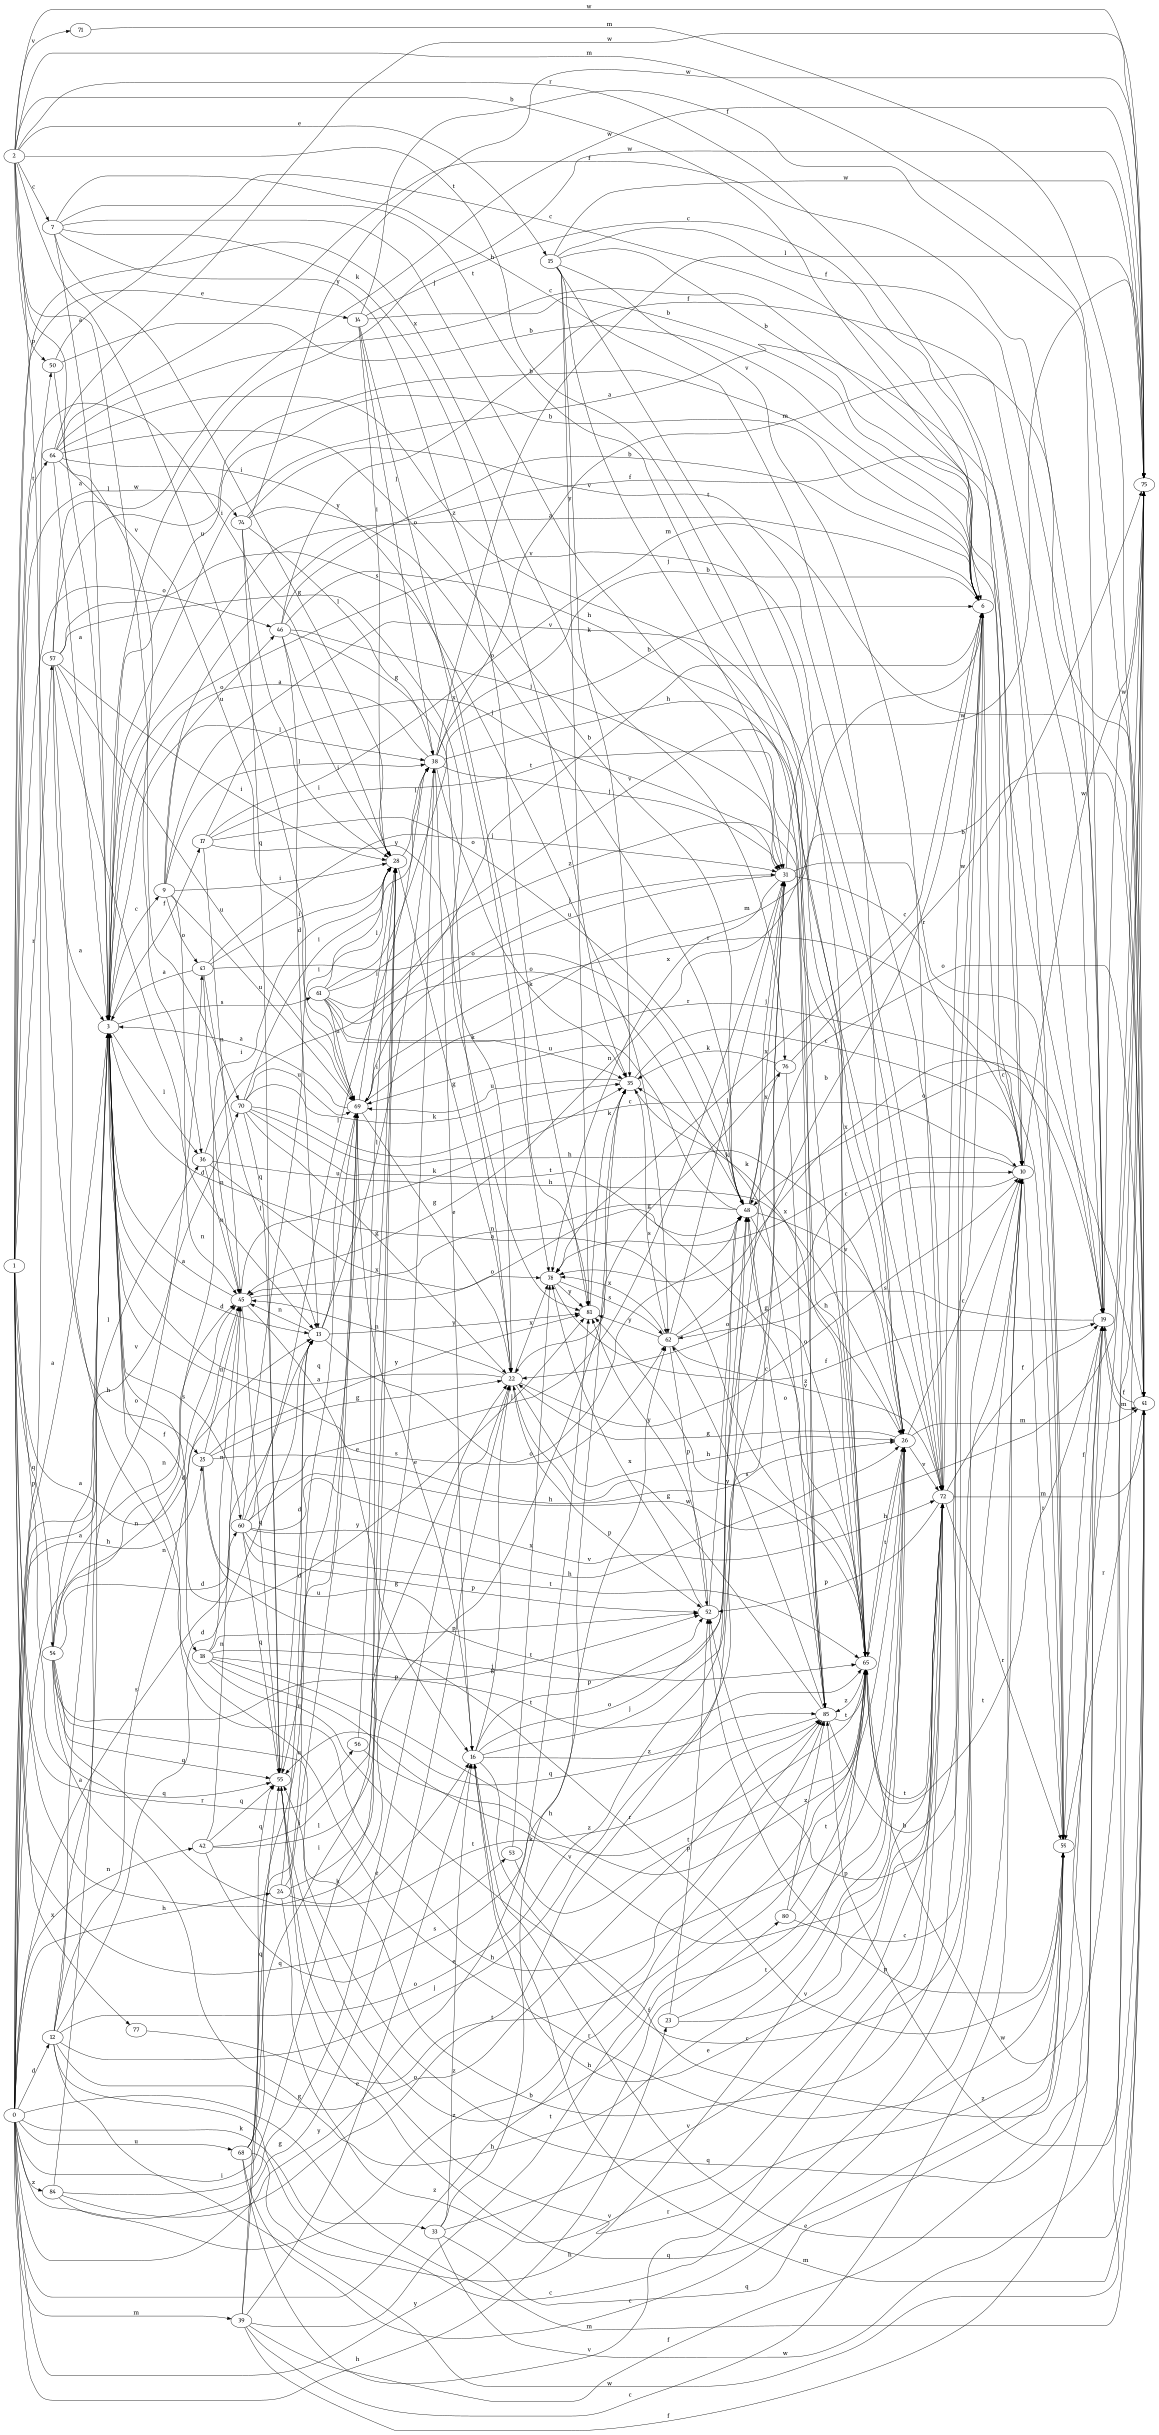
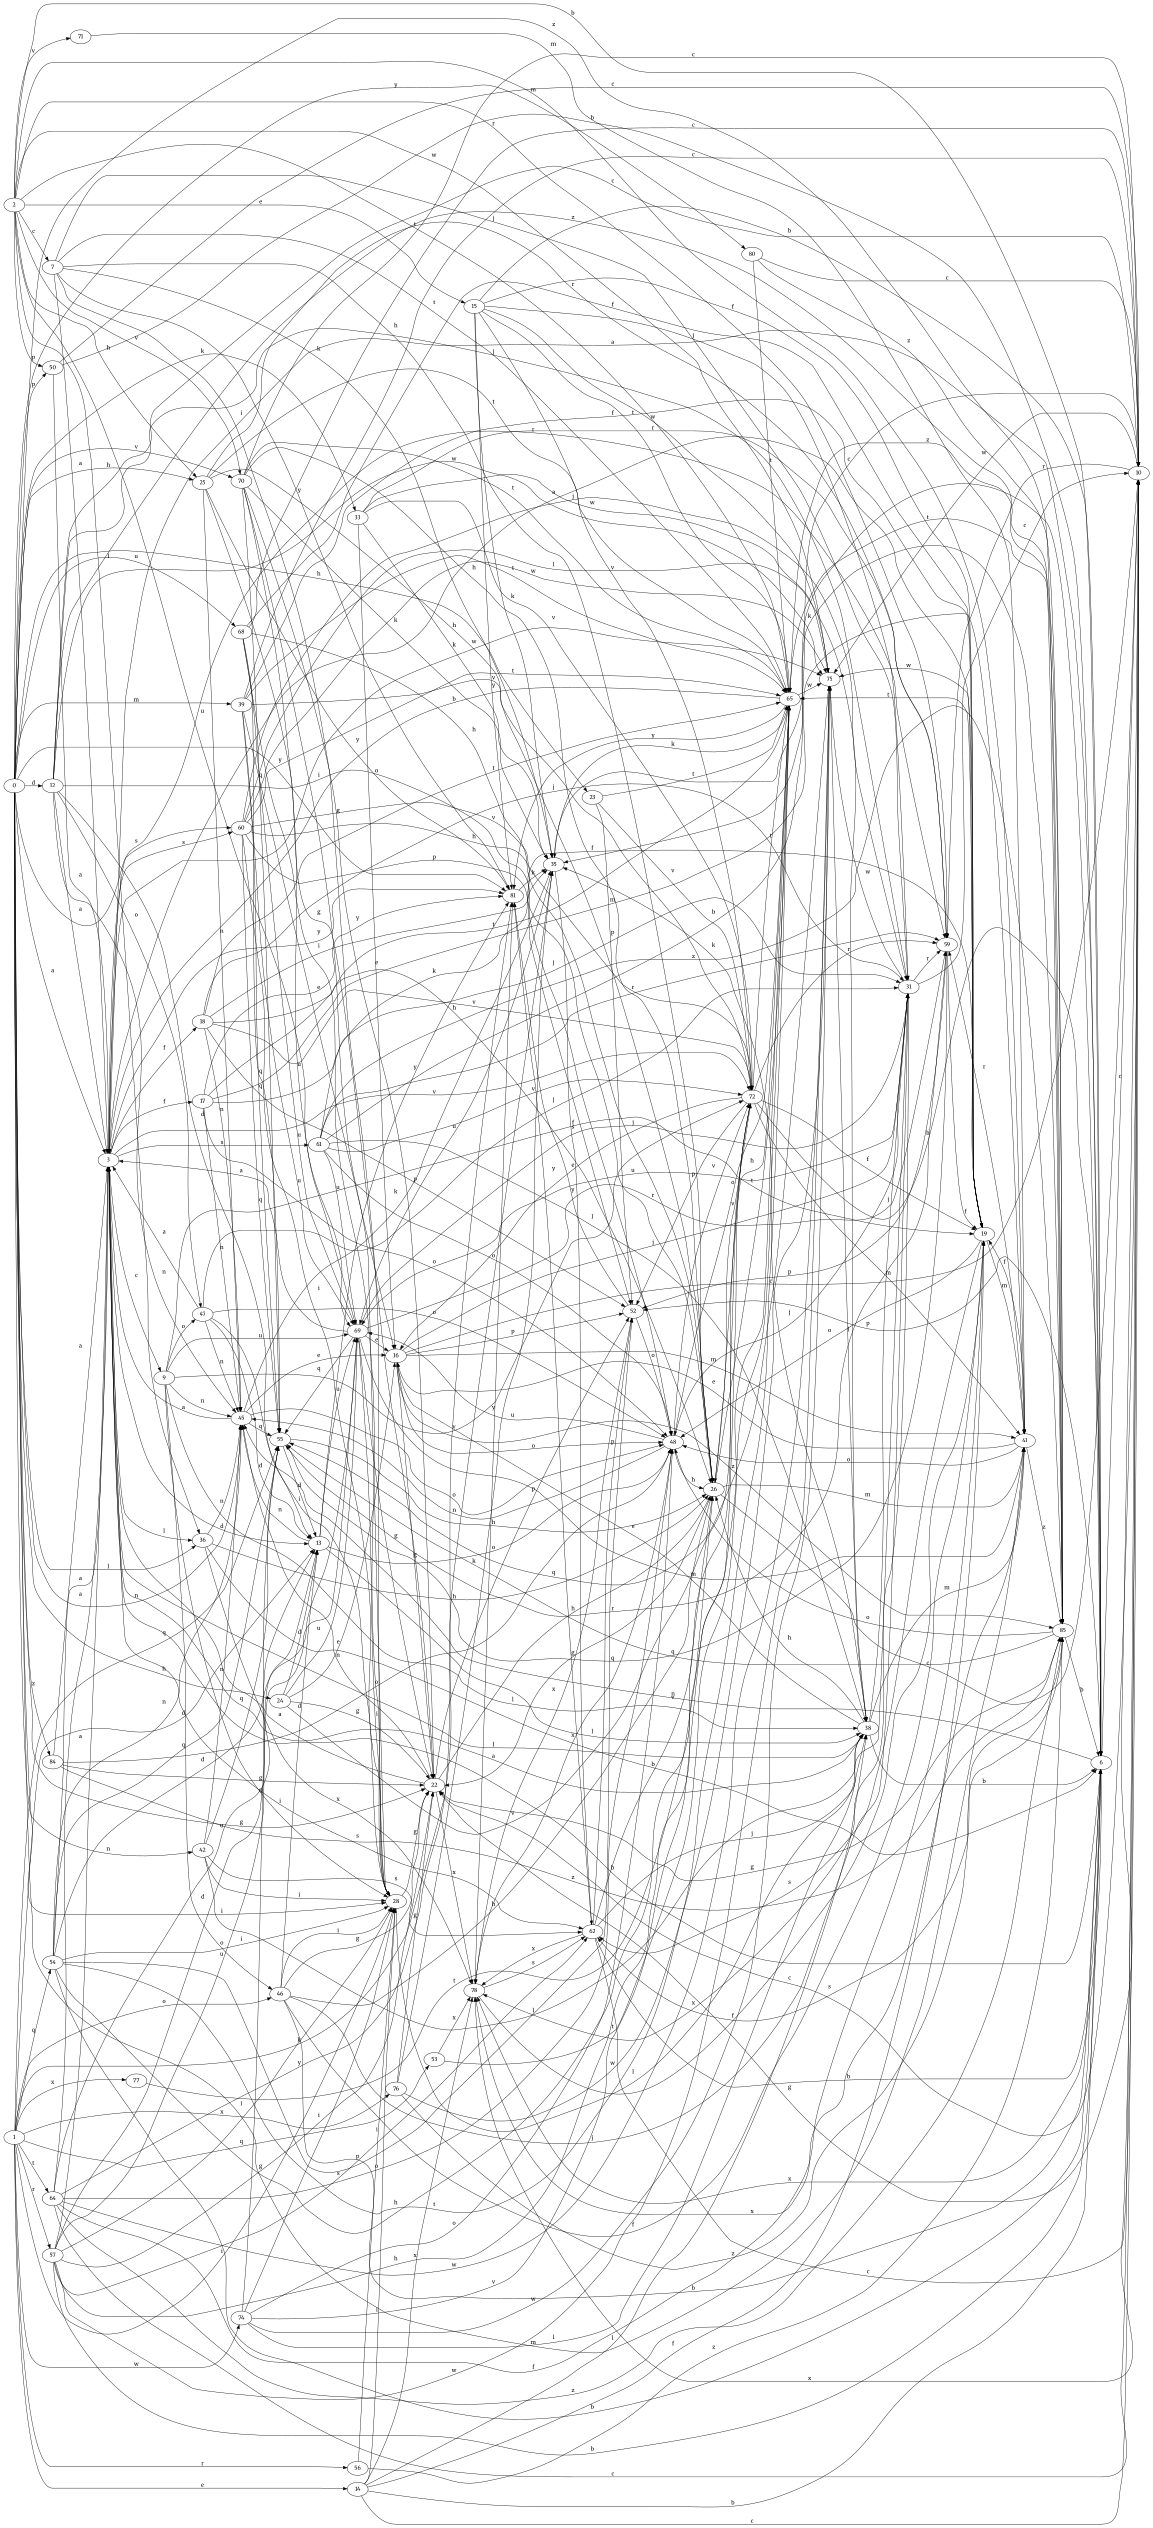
(727, 257) -> (844, 1202)
(766, 1107) -> (585, 1718)
(261, 1209) -> (261, 1466)
(493, 1237) -> (454, 699)
(747, 2287) -> (653, 428)
